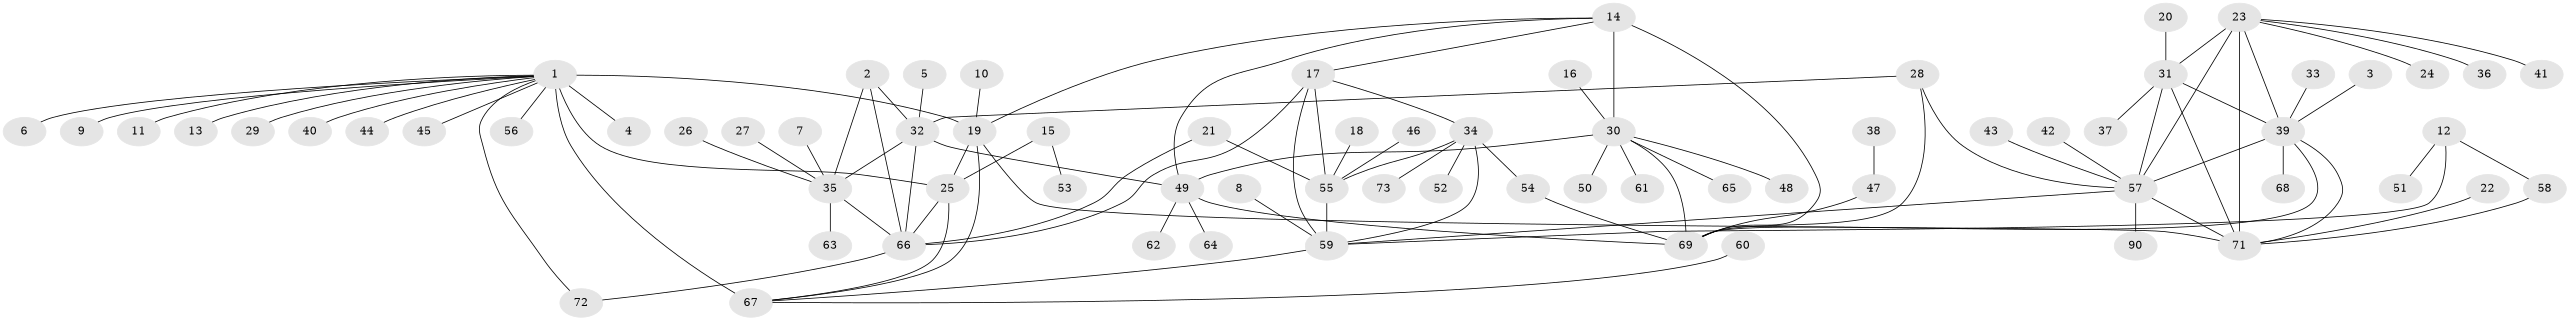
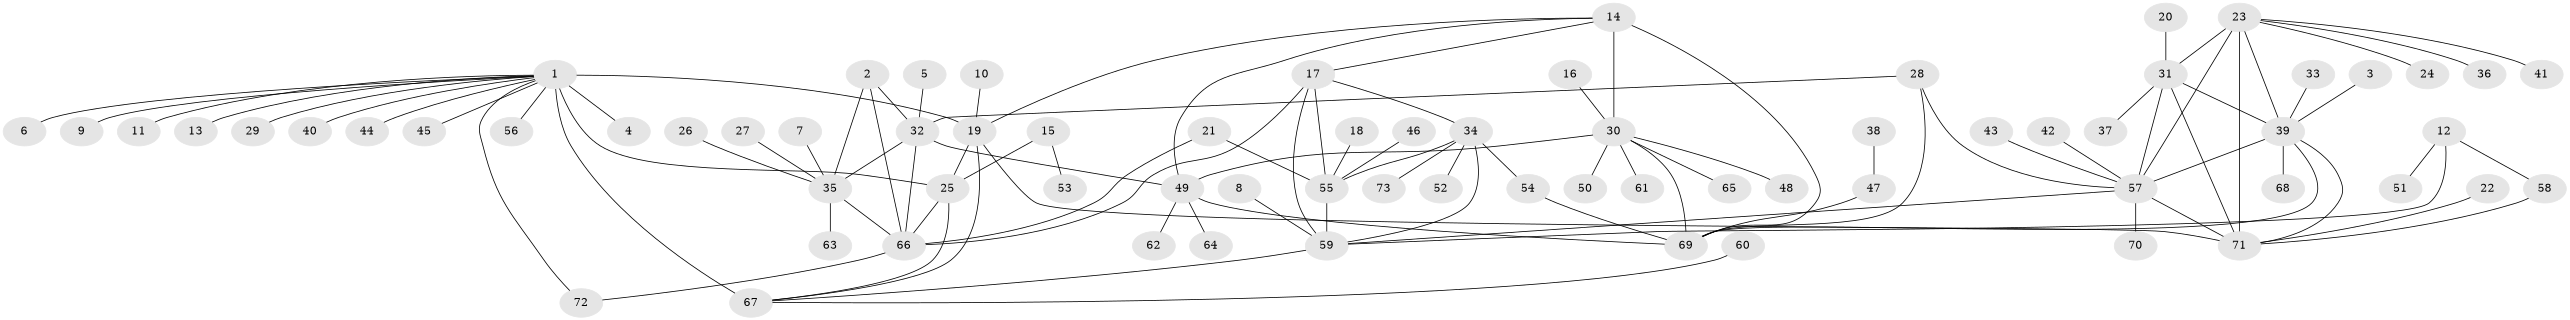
(2136, 246) -> (2136, 246)
